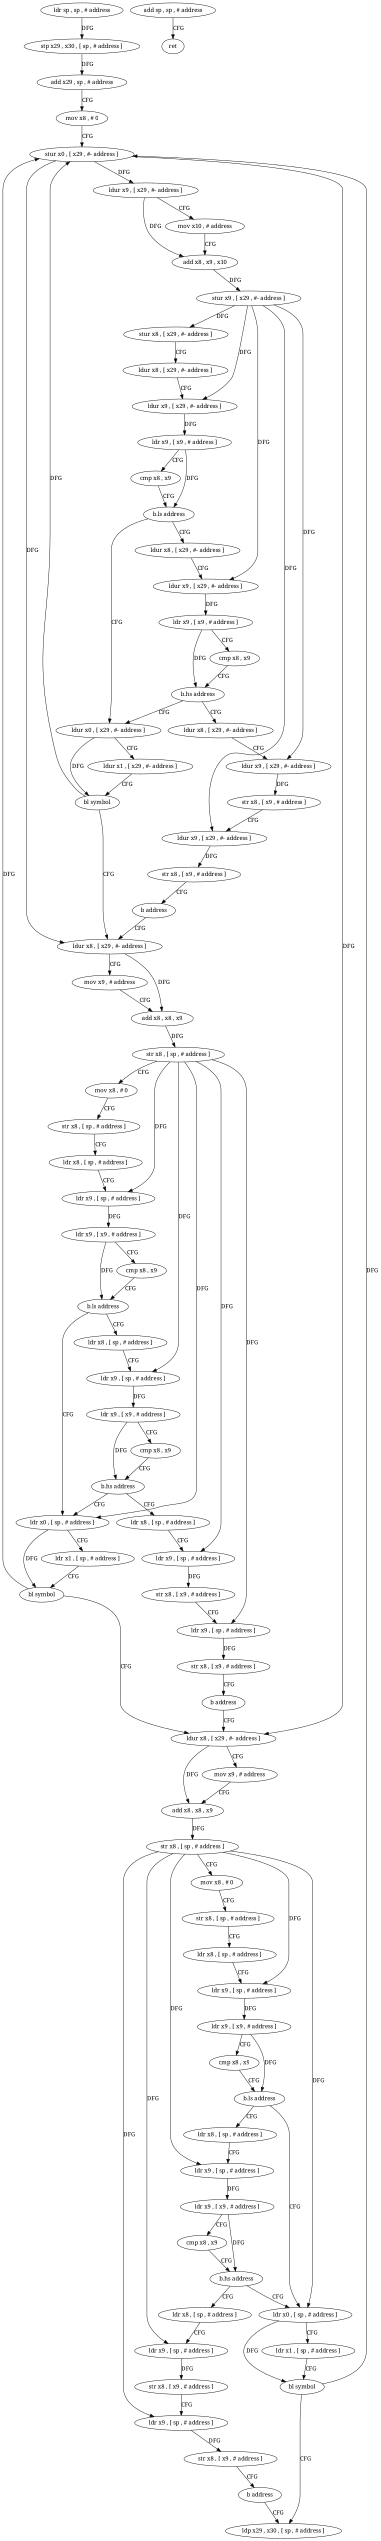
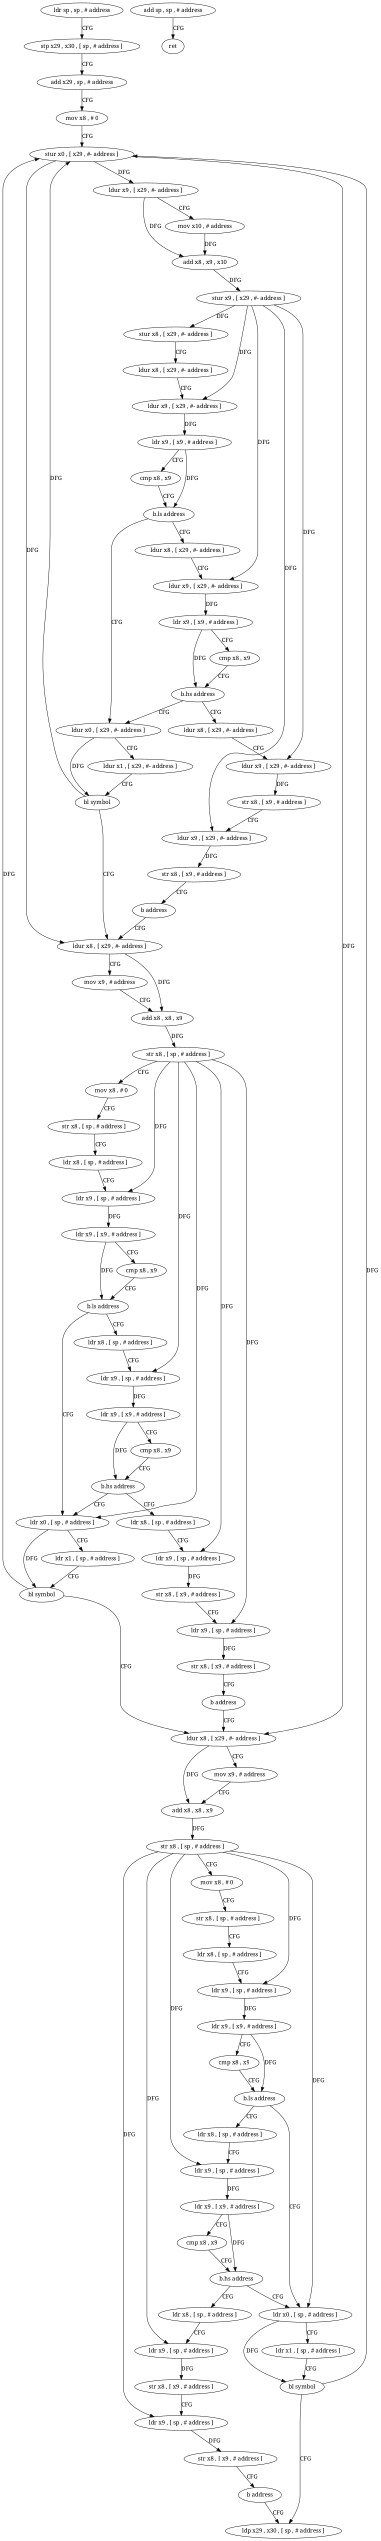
(88, 28) -> (88, 28)
(88, 64) -> (88, 64)
(210, 244) -> (210, 244)
